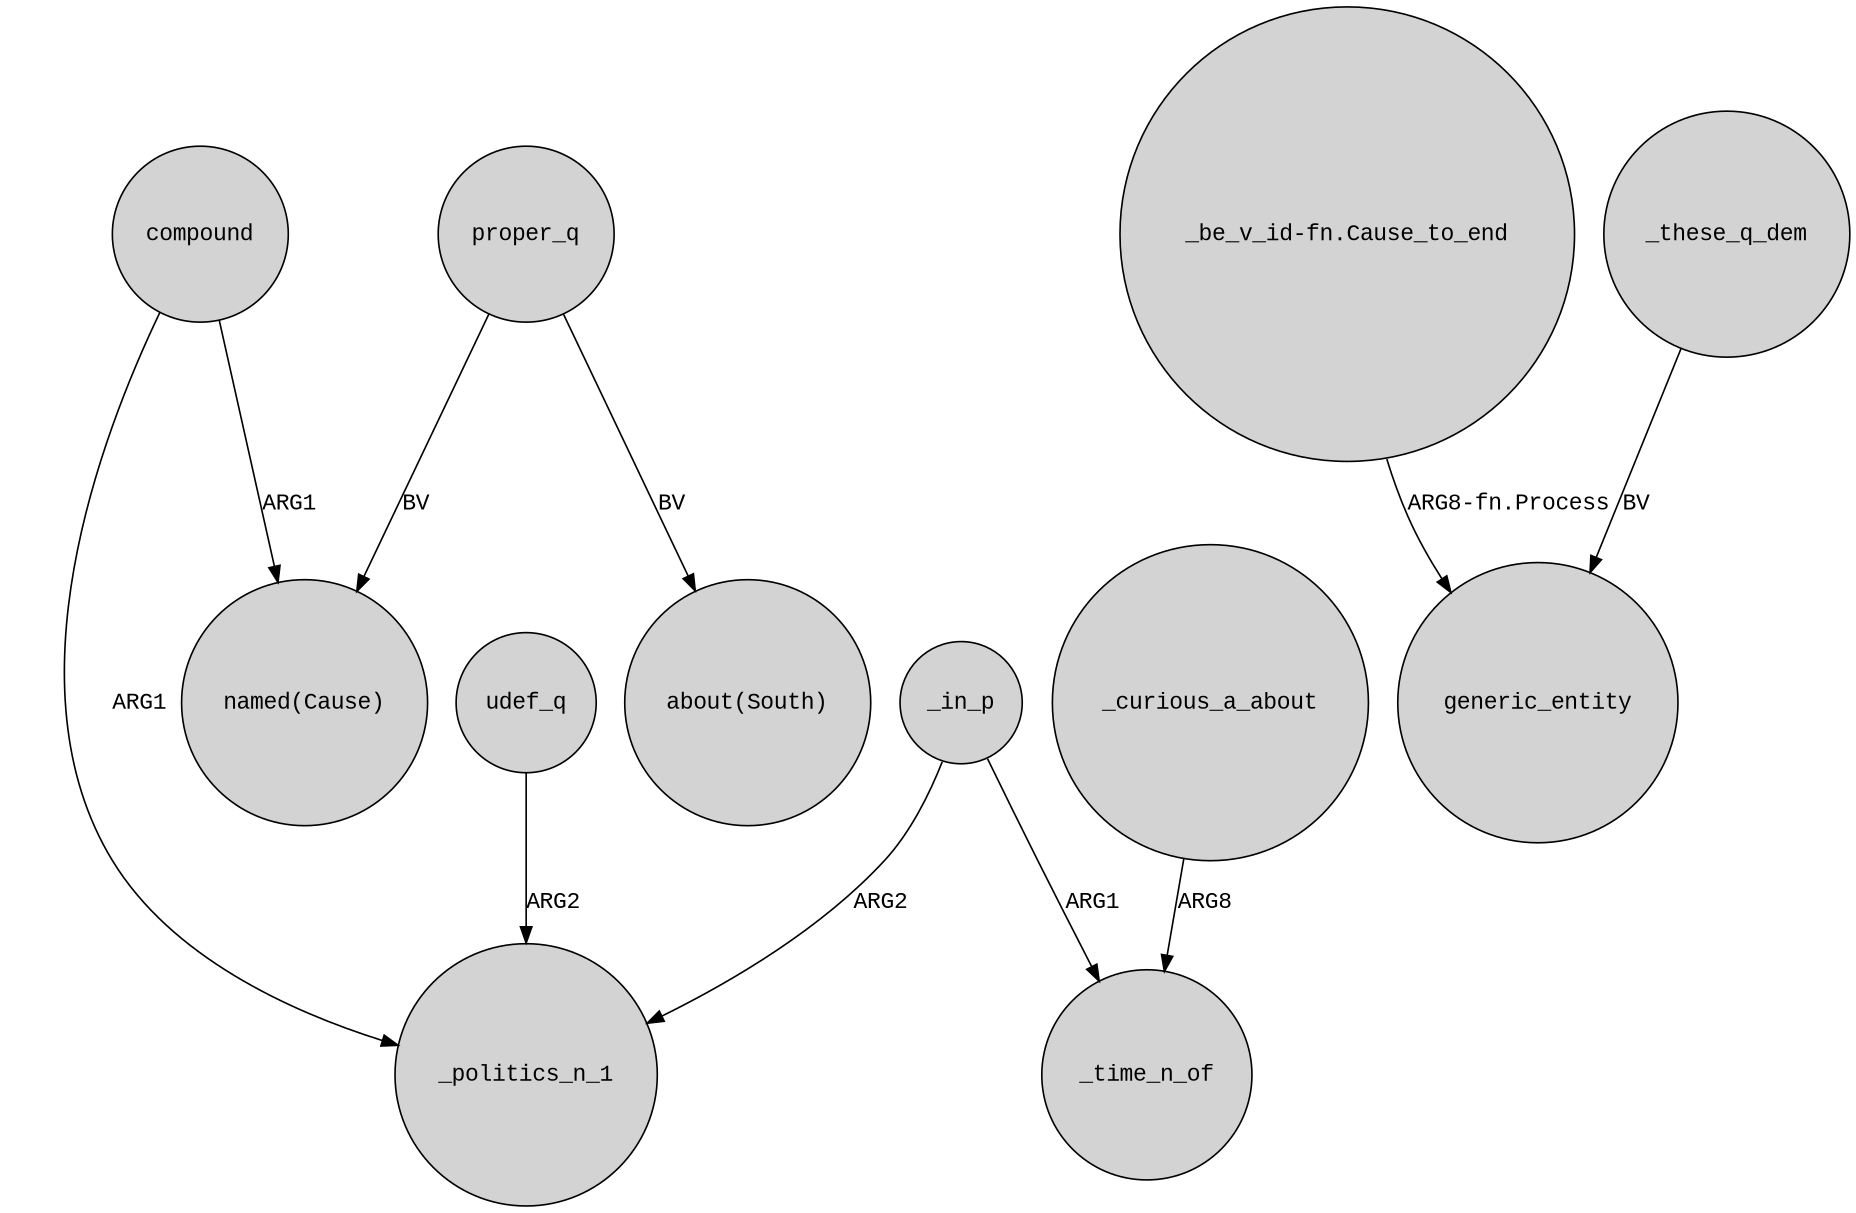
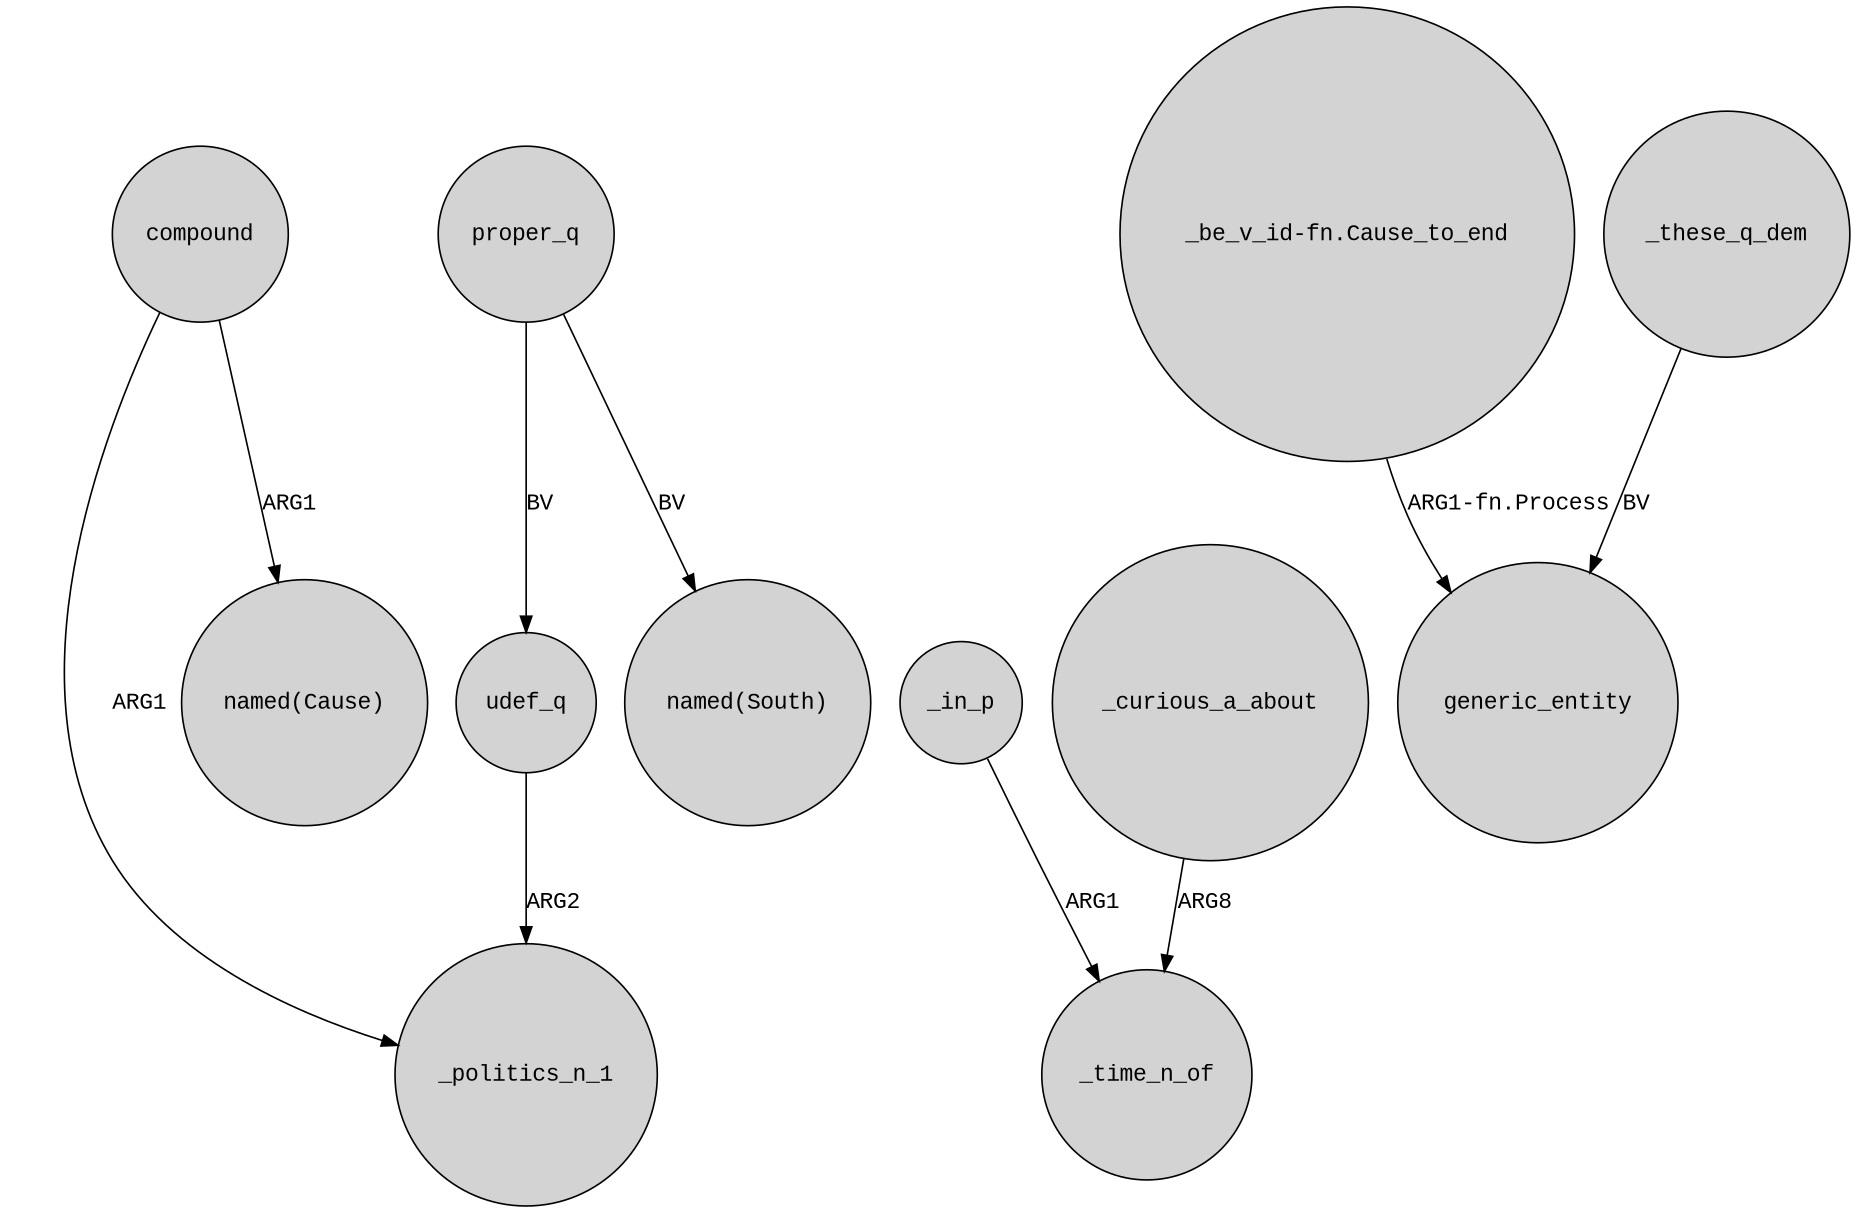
(426, 445) -> (526, 469)
(1509, 503) -> (1509, 503)
(748, 703) -> (748, 703)
(826, 914) -> none
